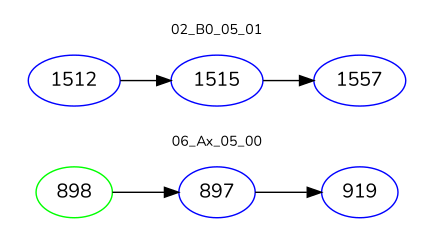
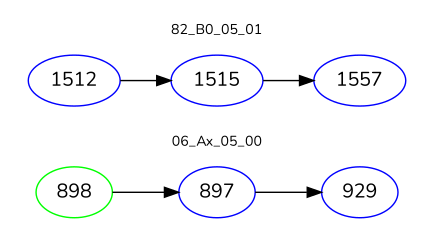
(217, 30) -> (217, 30)
(360, 192) -> (360, 192)
